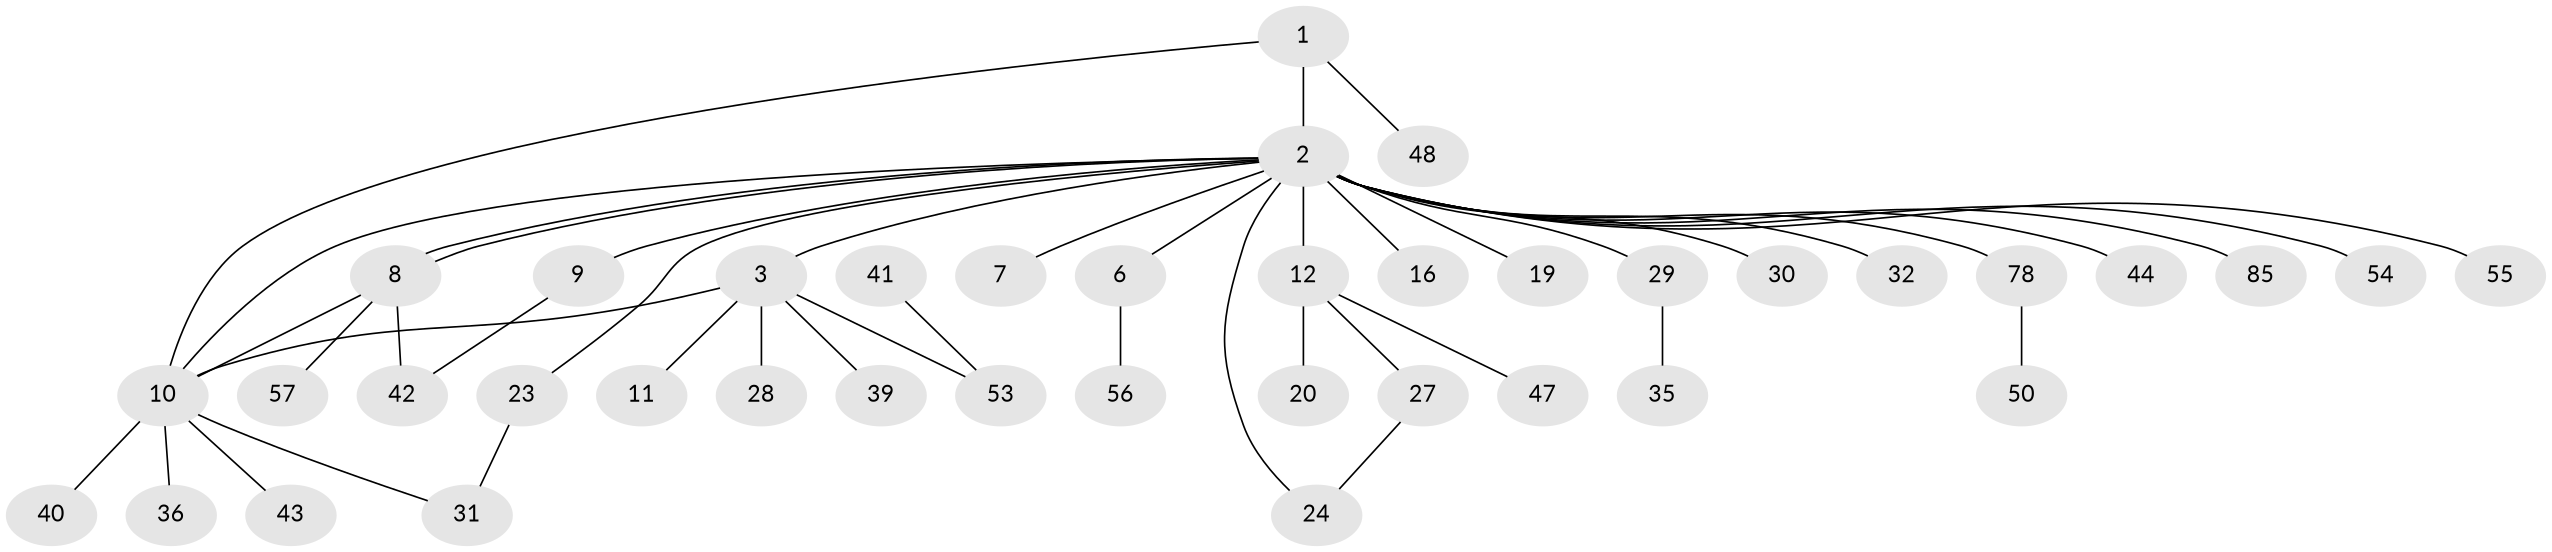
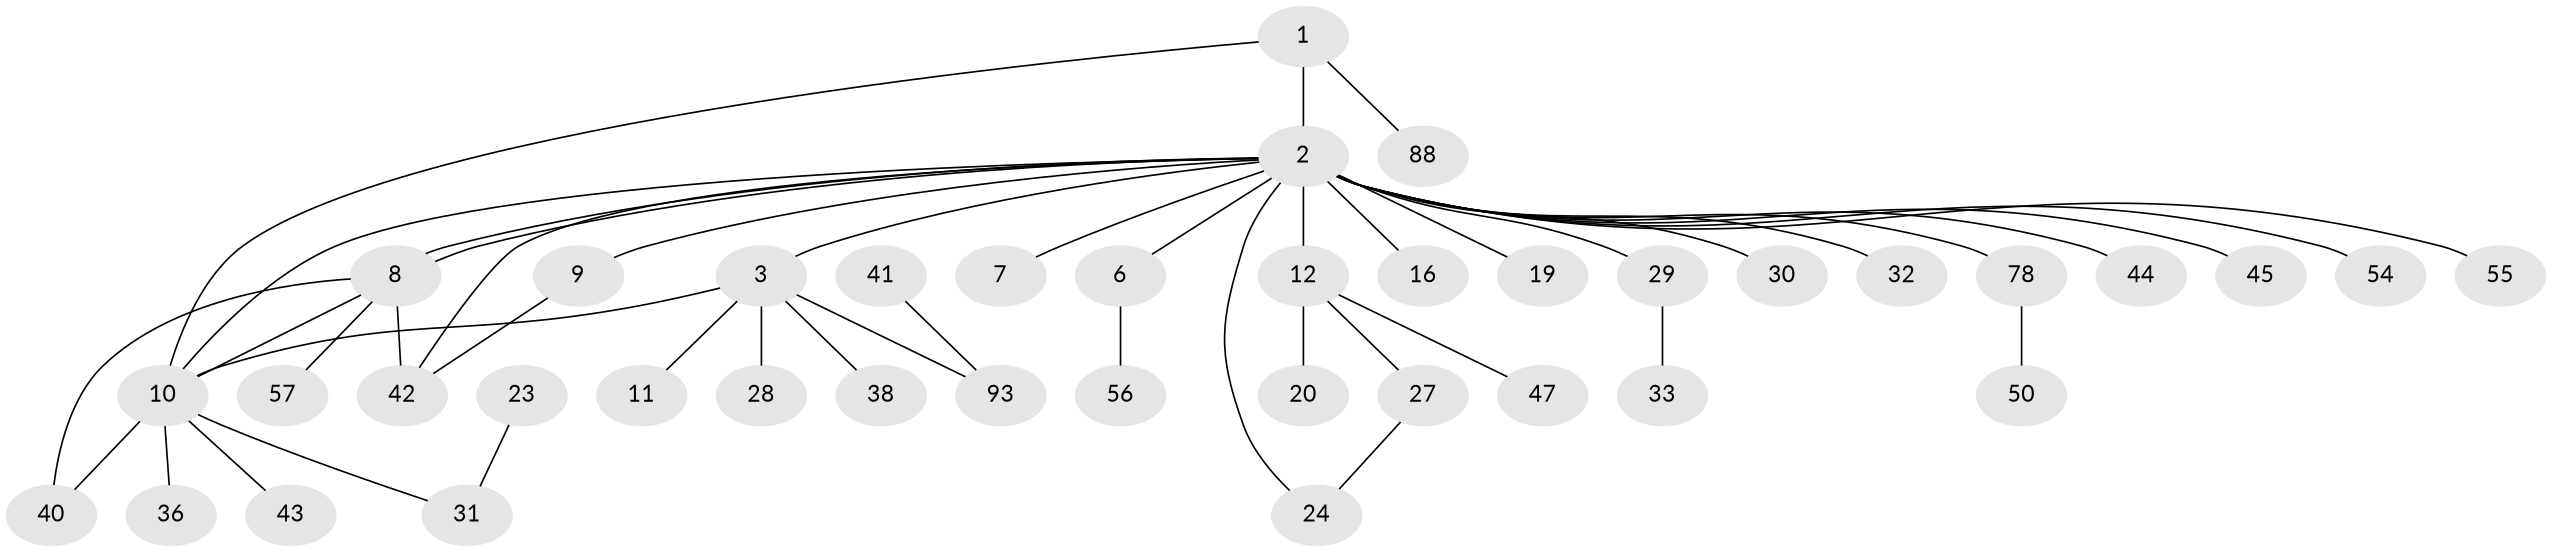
(1423, 156) -> (1423, 156)
(713, 242) -> (806, 184)
(2261, 276) -> (2261, 276)
none -> (159, 327)
(881, 396) -> (881, 396)
(1001, 396) -> (1001, 396)
(1662, 396) -> (1662, 396)
